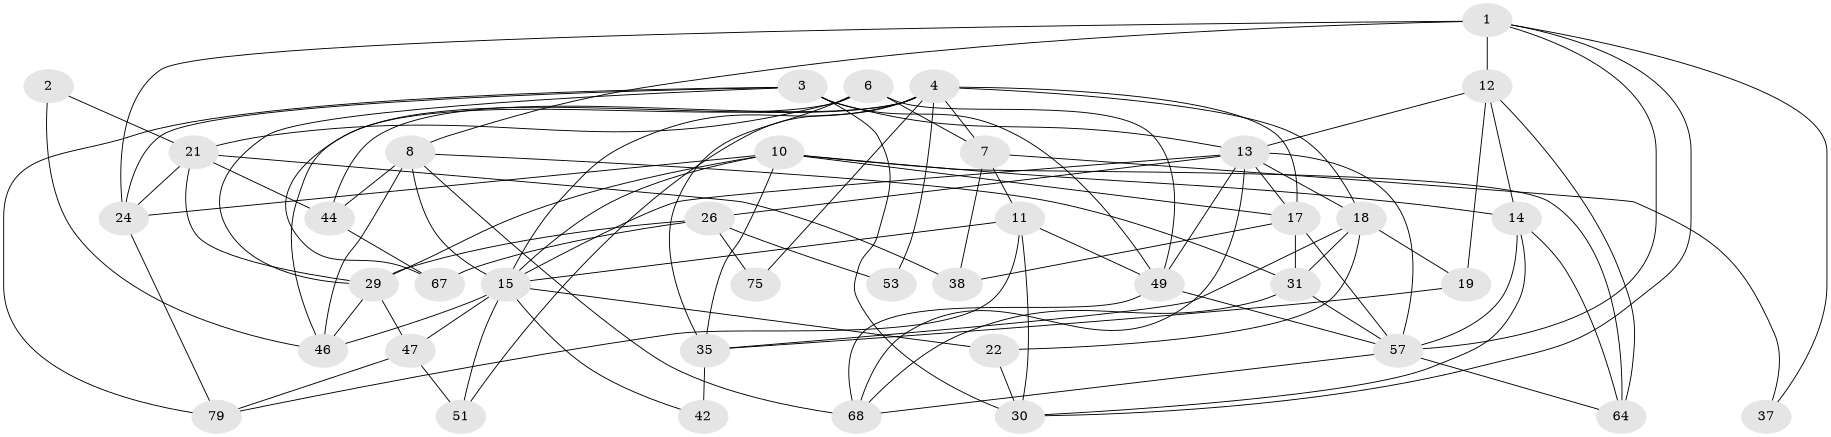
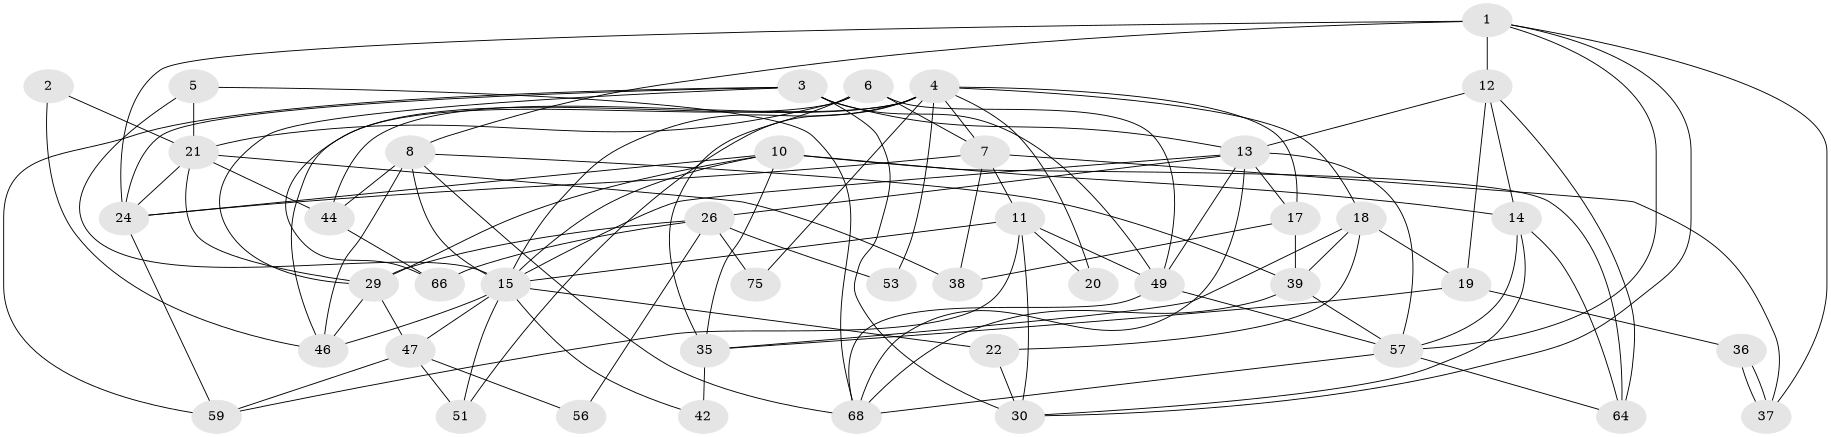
none -> (194, 86)
(1037, 185) -> none
(1303, 185) -> none
none -> (514, 188)
(440, 285) -> (440, 285)
none -> (1093, 285)
(1295, 285) -> (1295, 285)
(1349, 287) -> none
none -> (1742, 351)
(217, 417) -> (217, 417)
none -> (581, 417)
